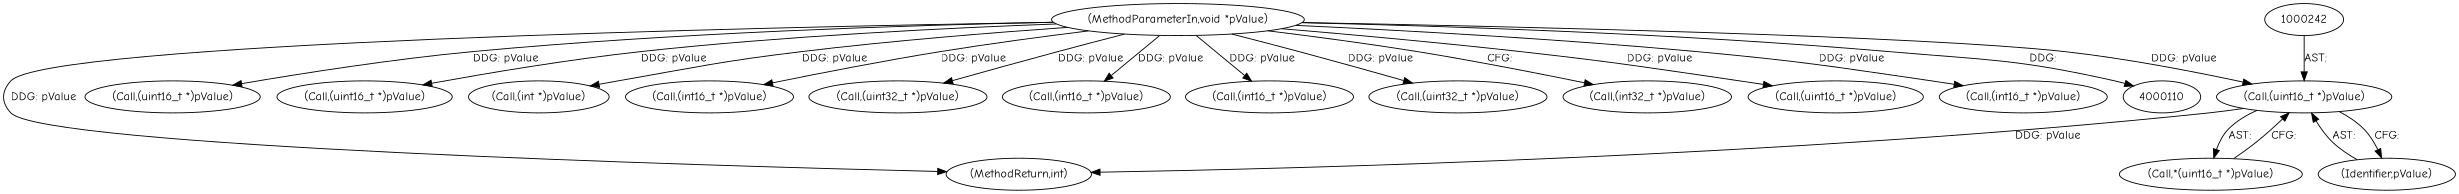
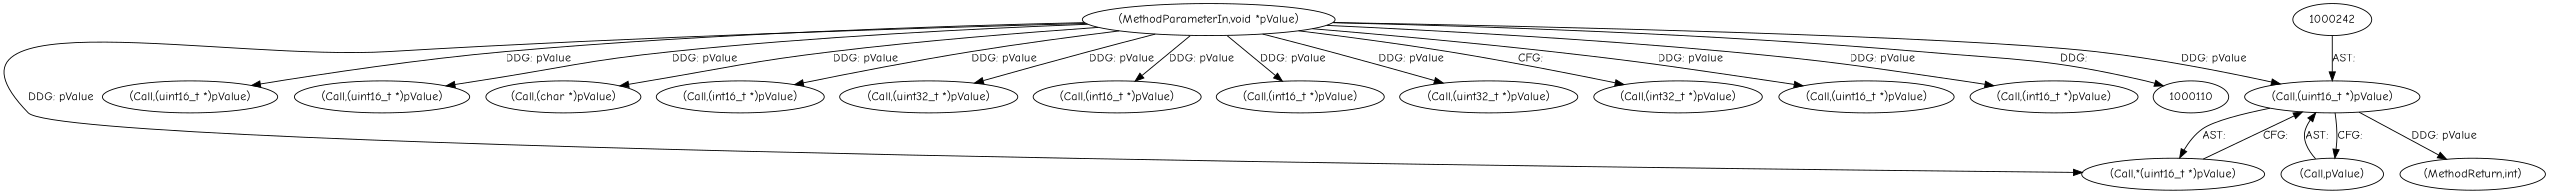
(49, 69) -> (480, 143)
(539, 97) -> (563, 97)
(2162, 97) -> (2191, 97)
(2387, 174) -> (2332, 174)
